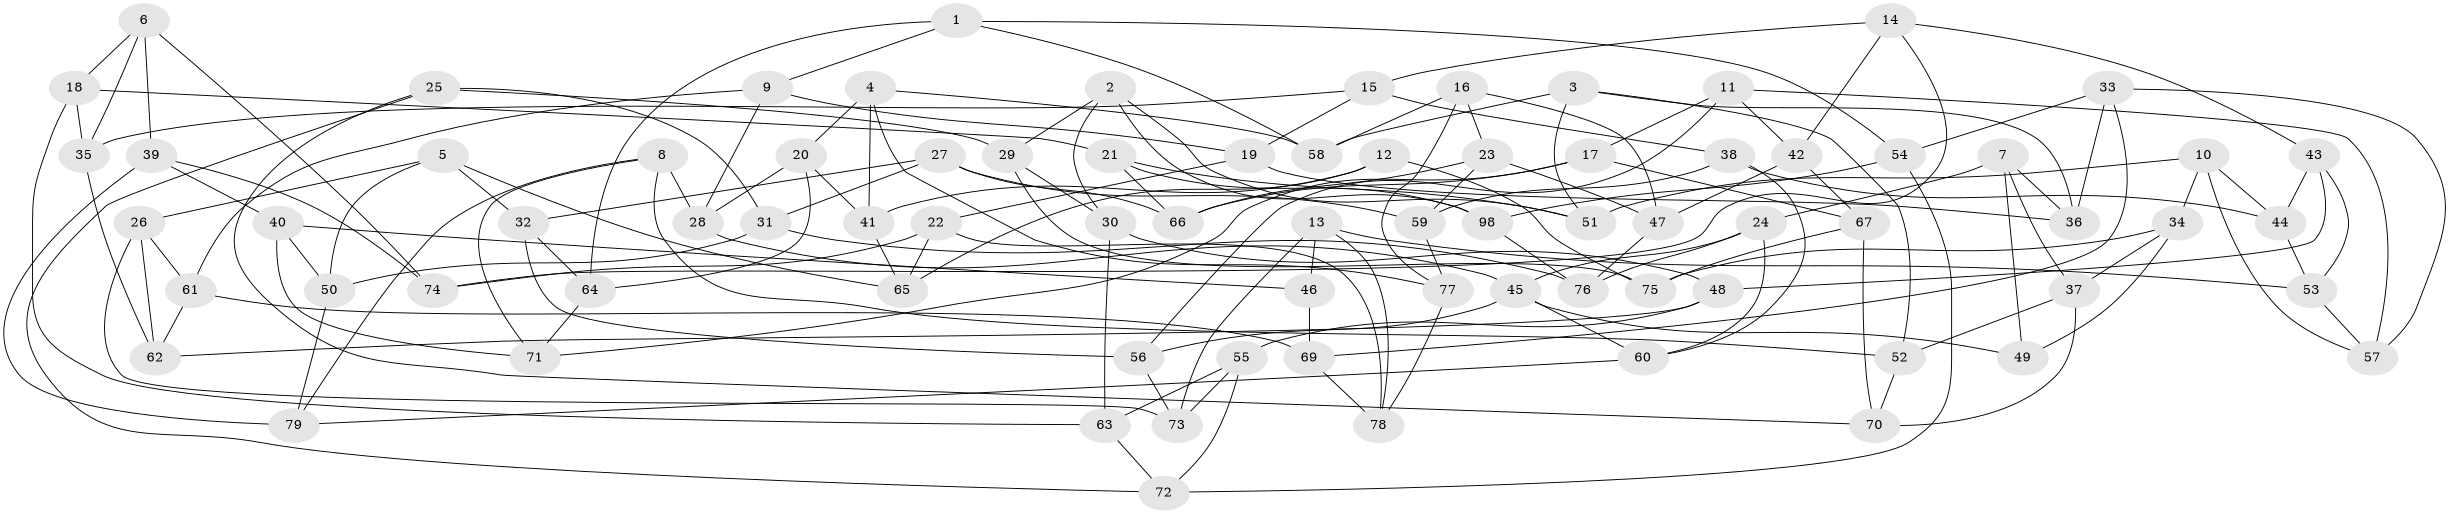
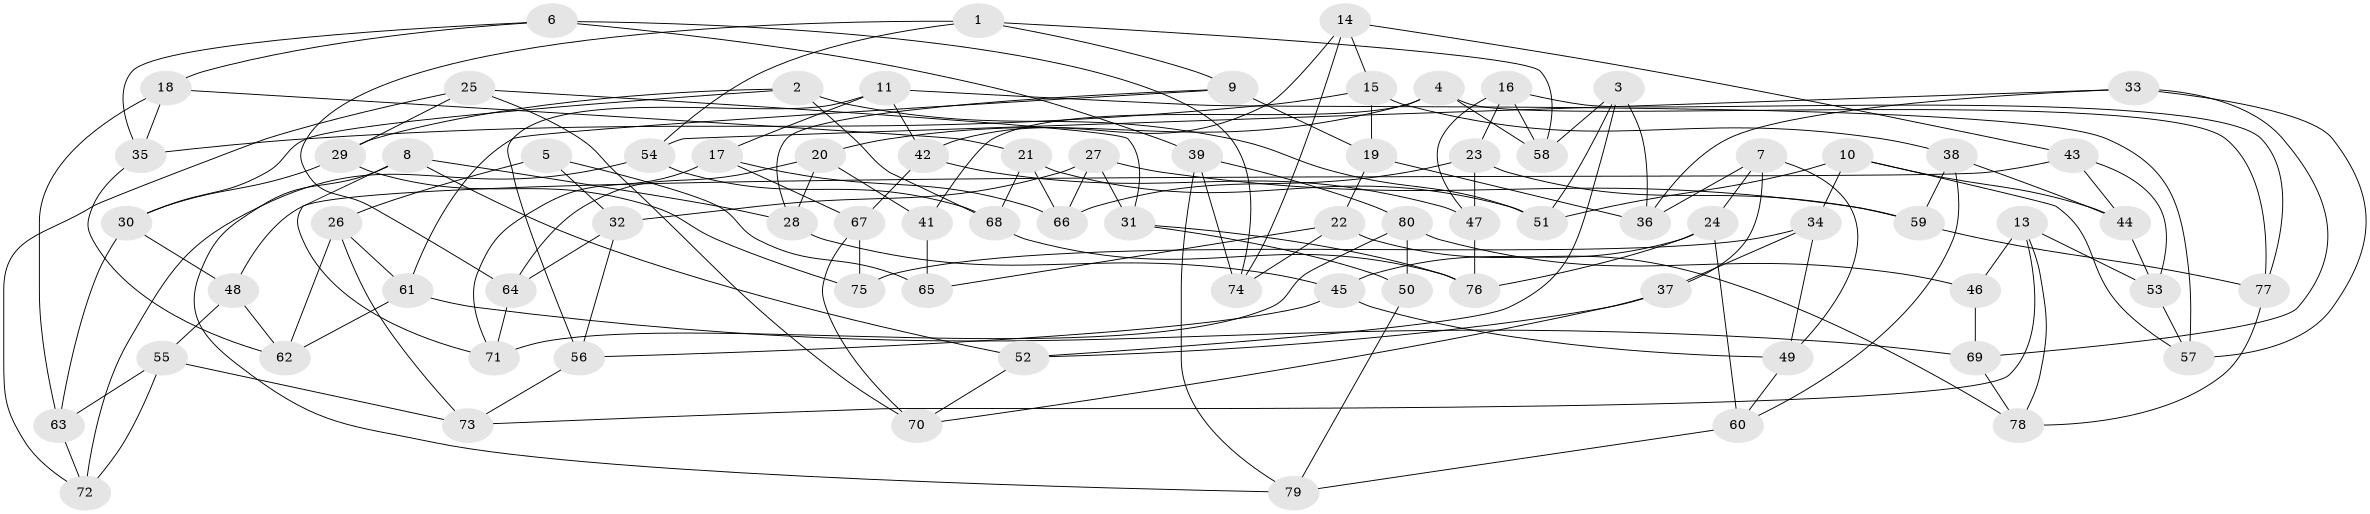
(1384, 156) -> none
(358, 200) -> none
(278, 223) -> (1407, 223)
(1488, 223) -> (995, 223)
(1579, 324) -> (1763, 392)
